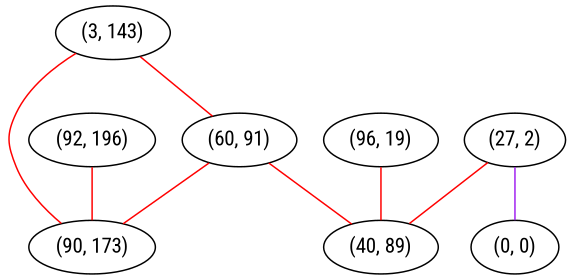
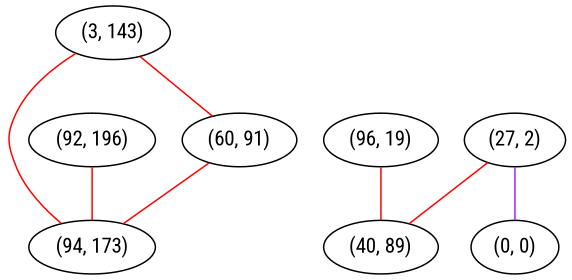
(310, 194) -> none
(92, 247) -> (92, 247)
